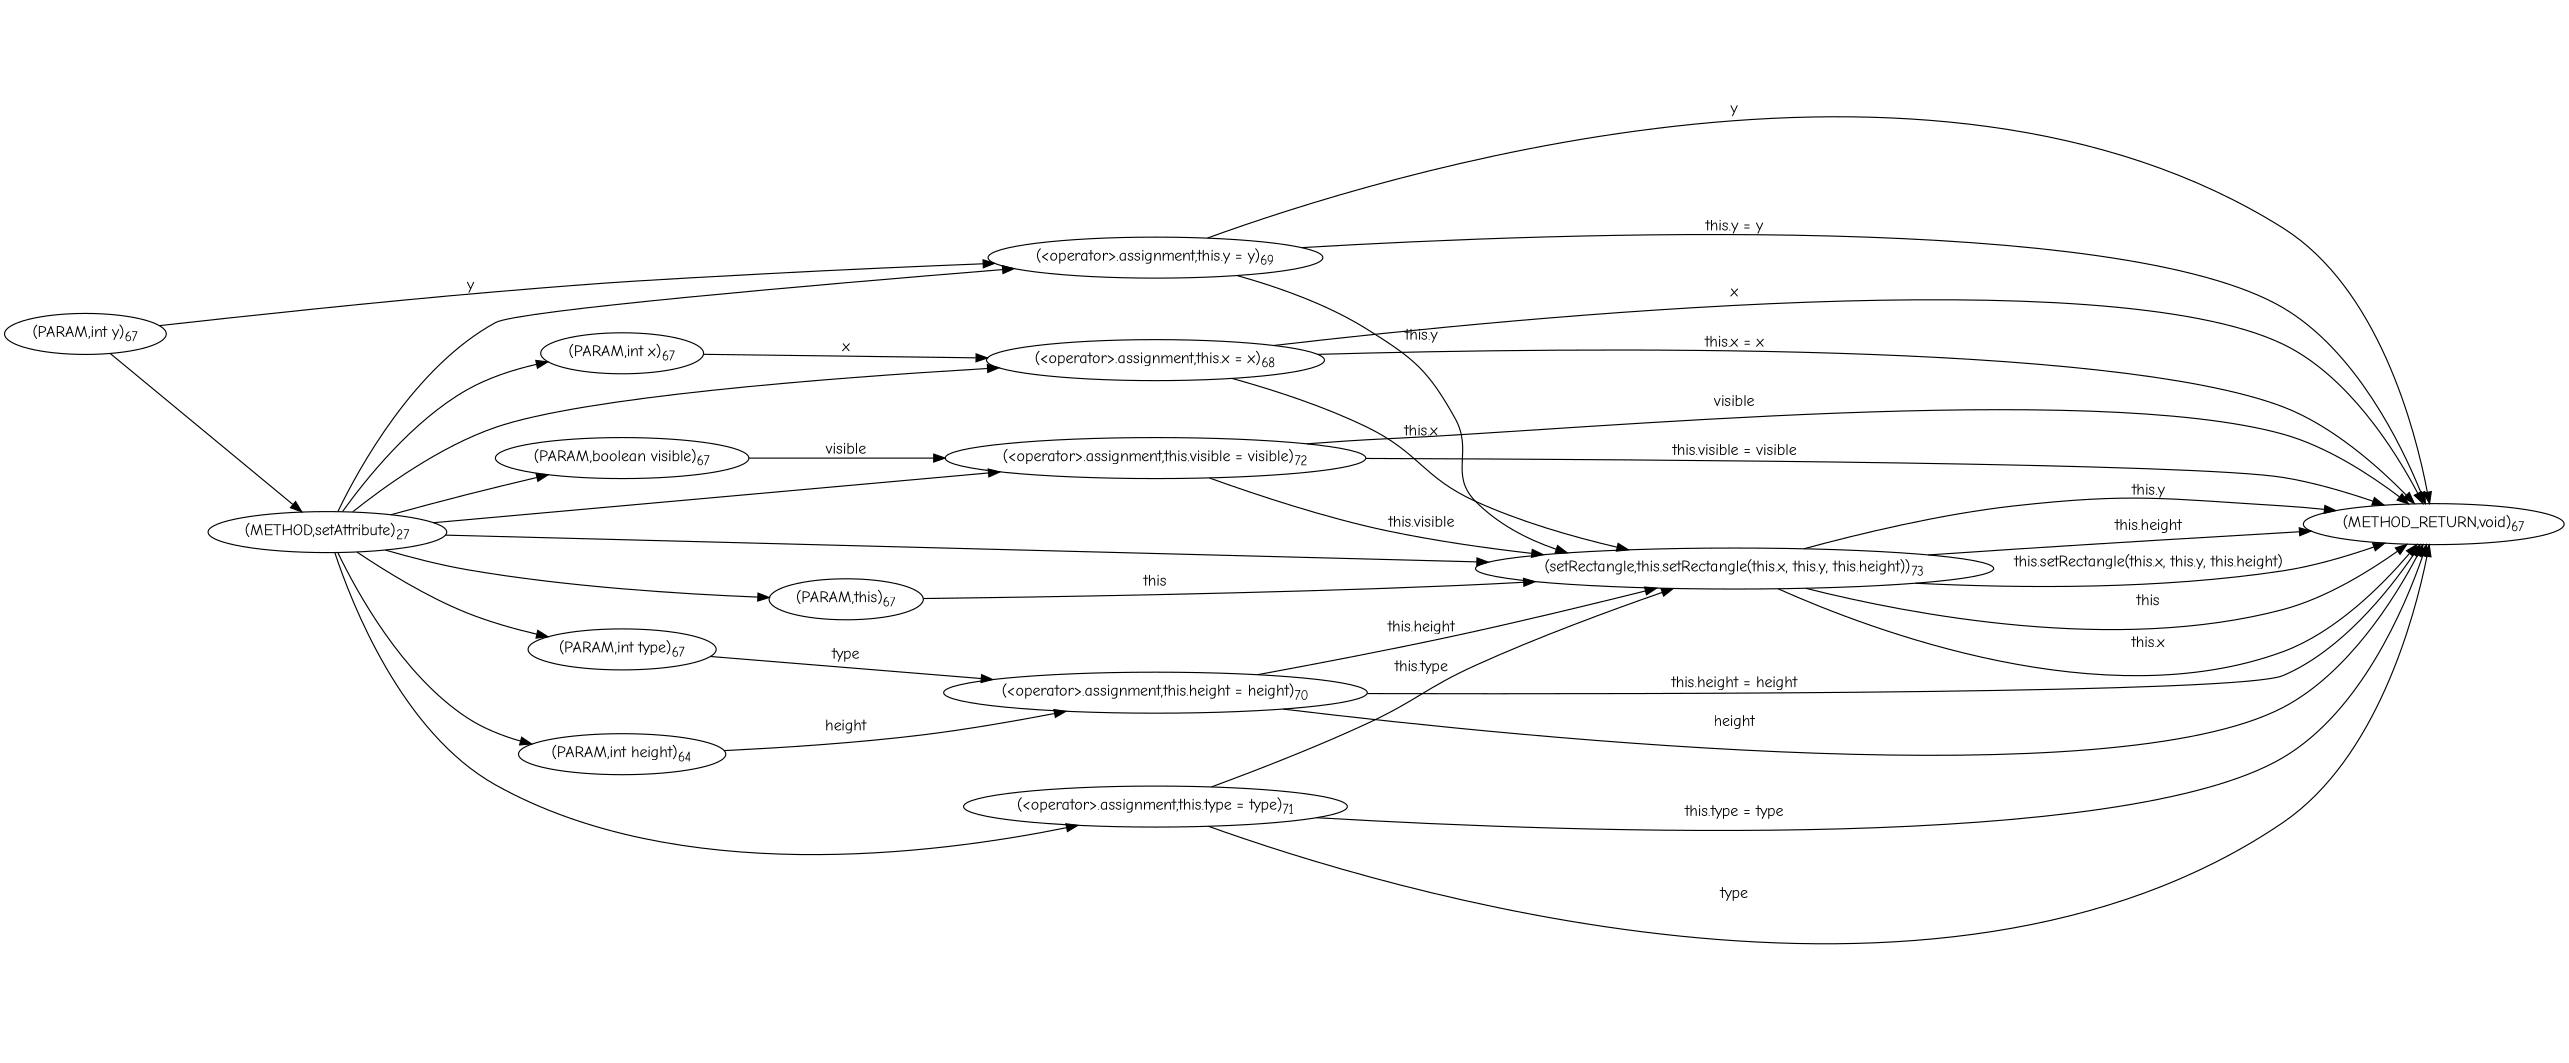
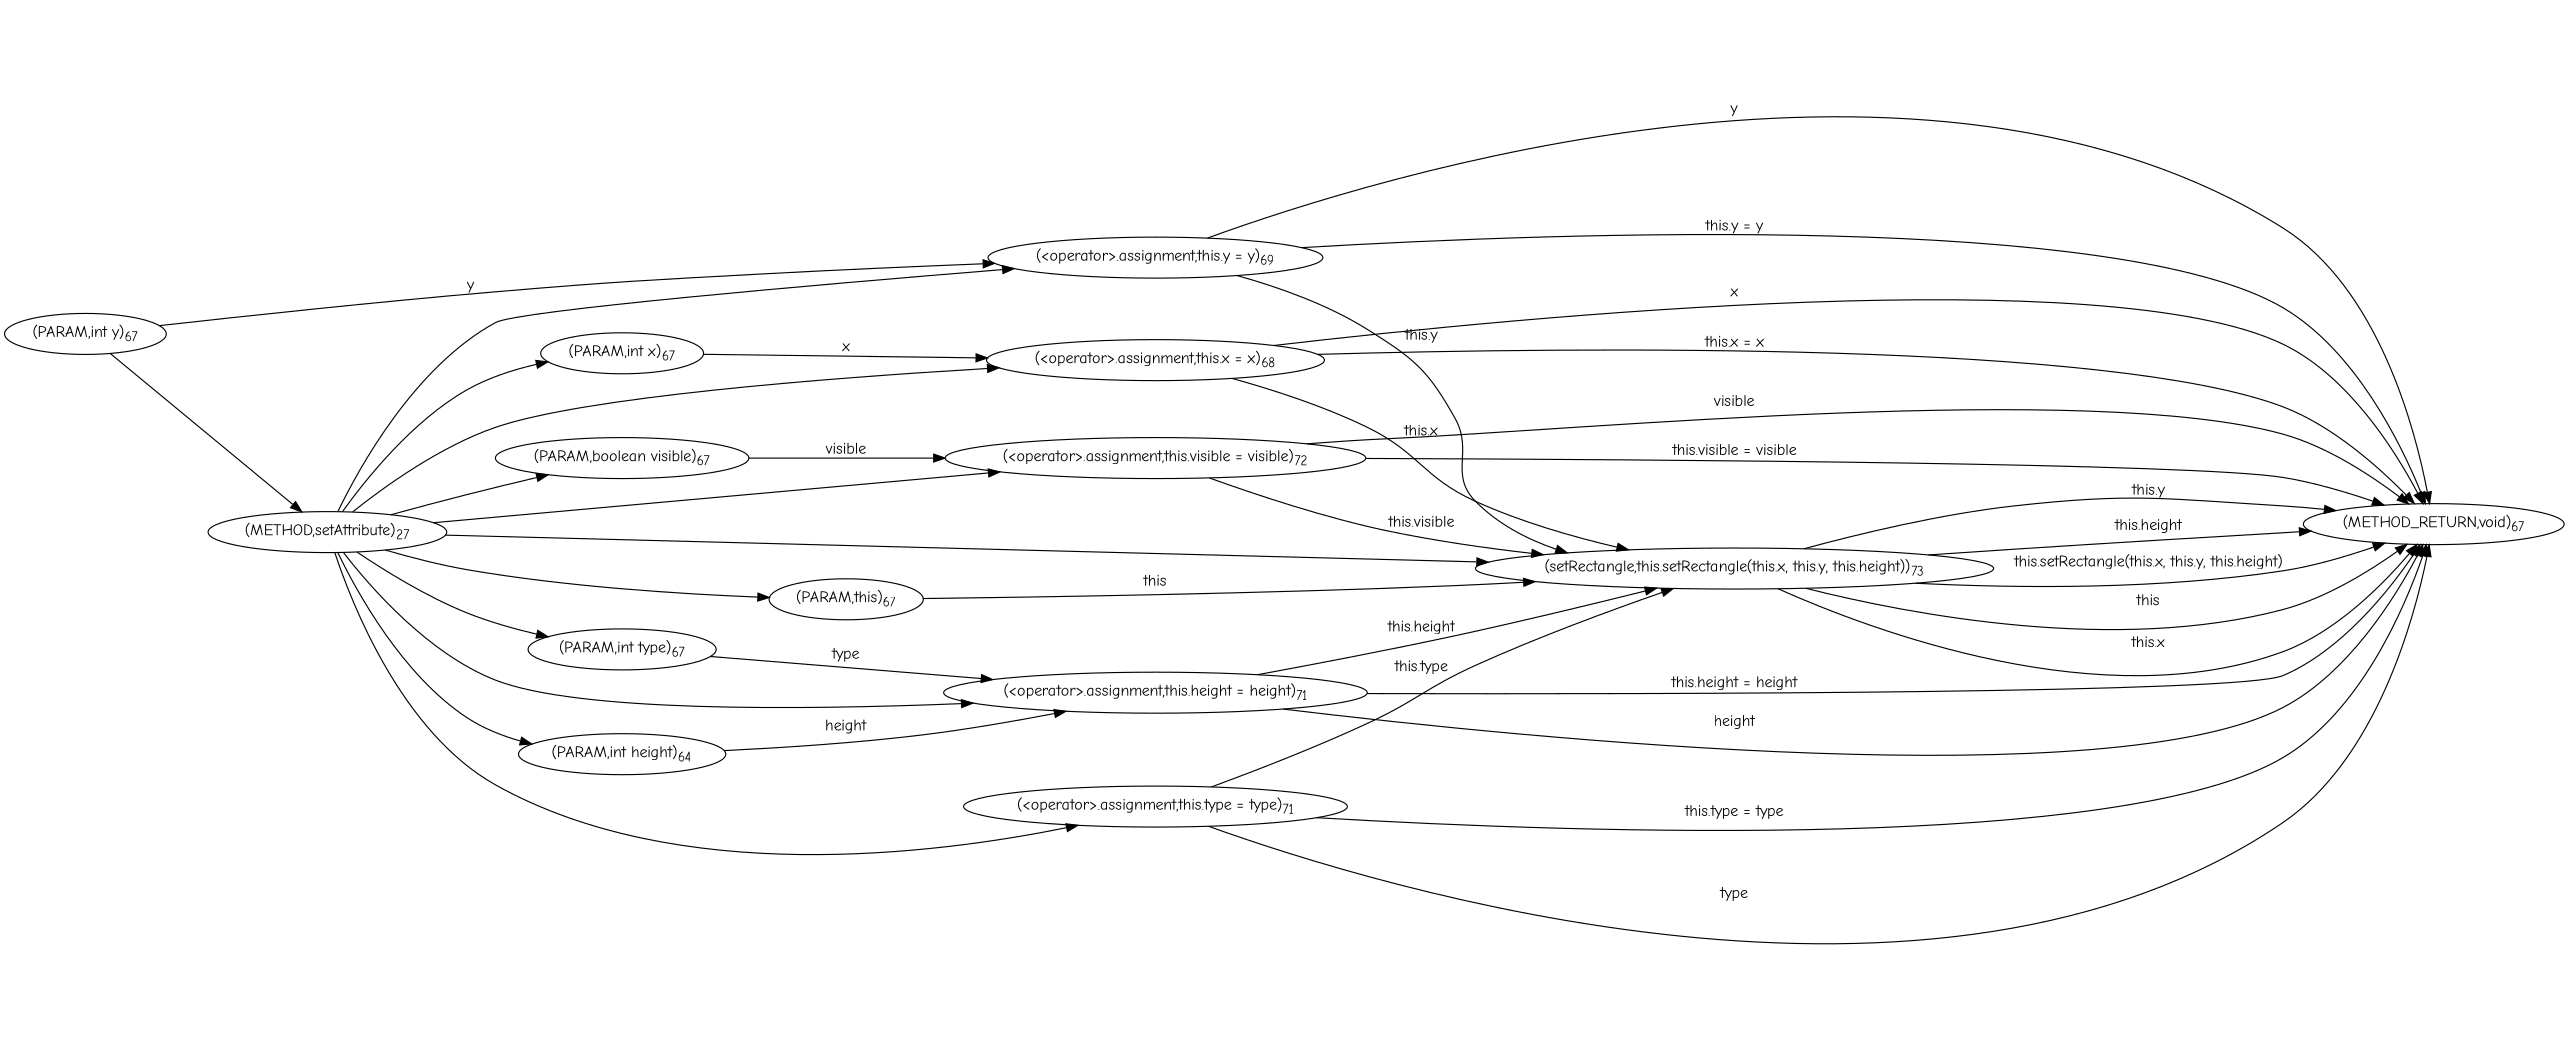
(1302, 691) -> (1302, 691)
none -> (627, 703)
